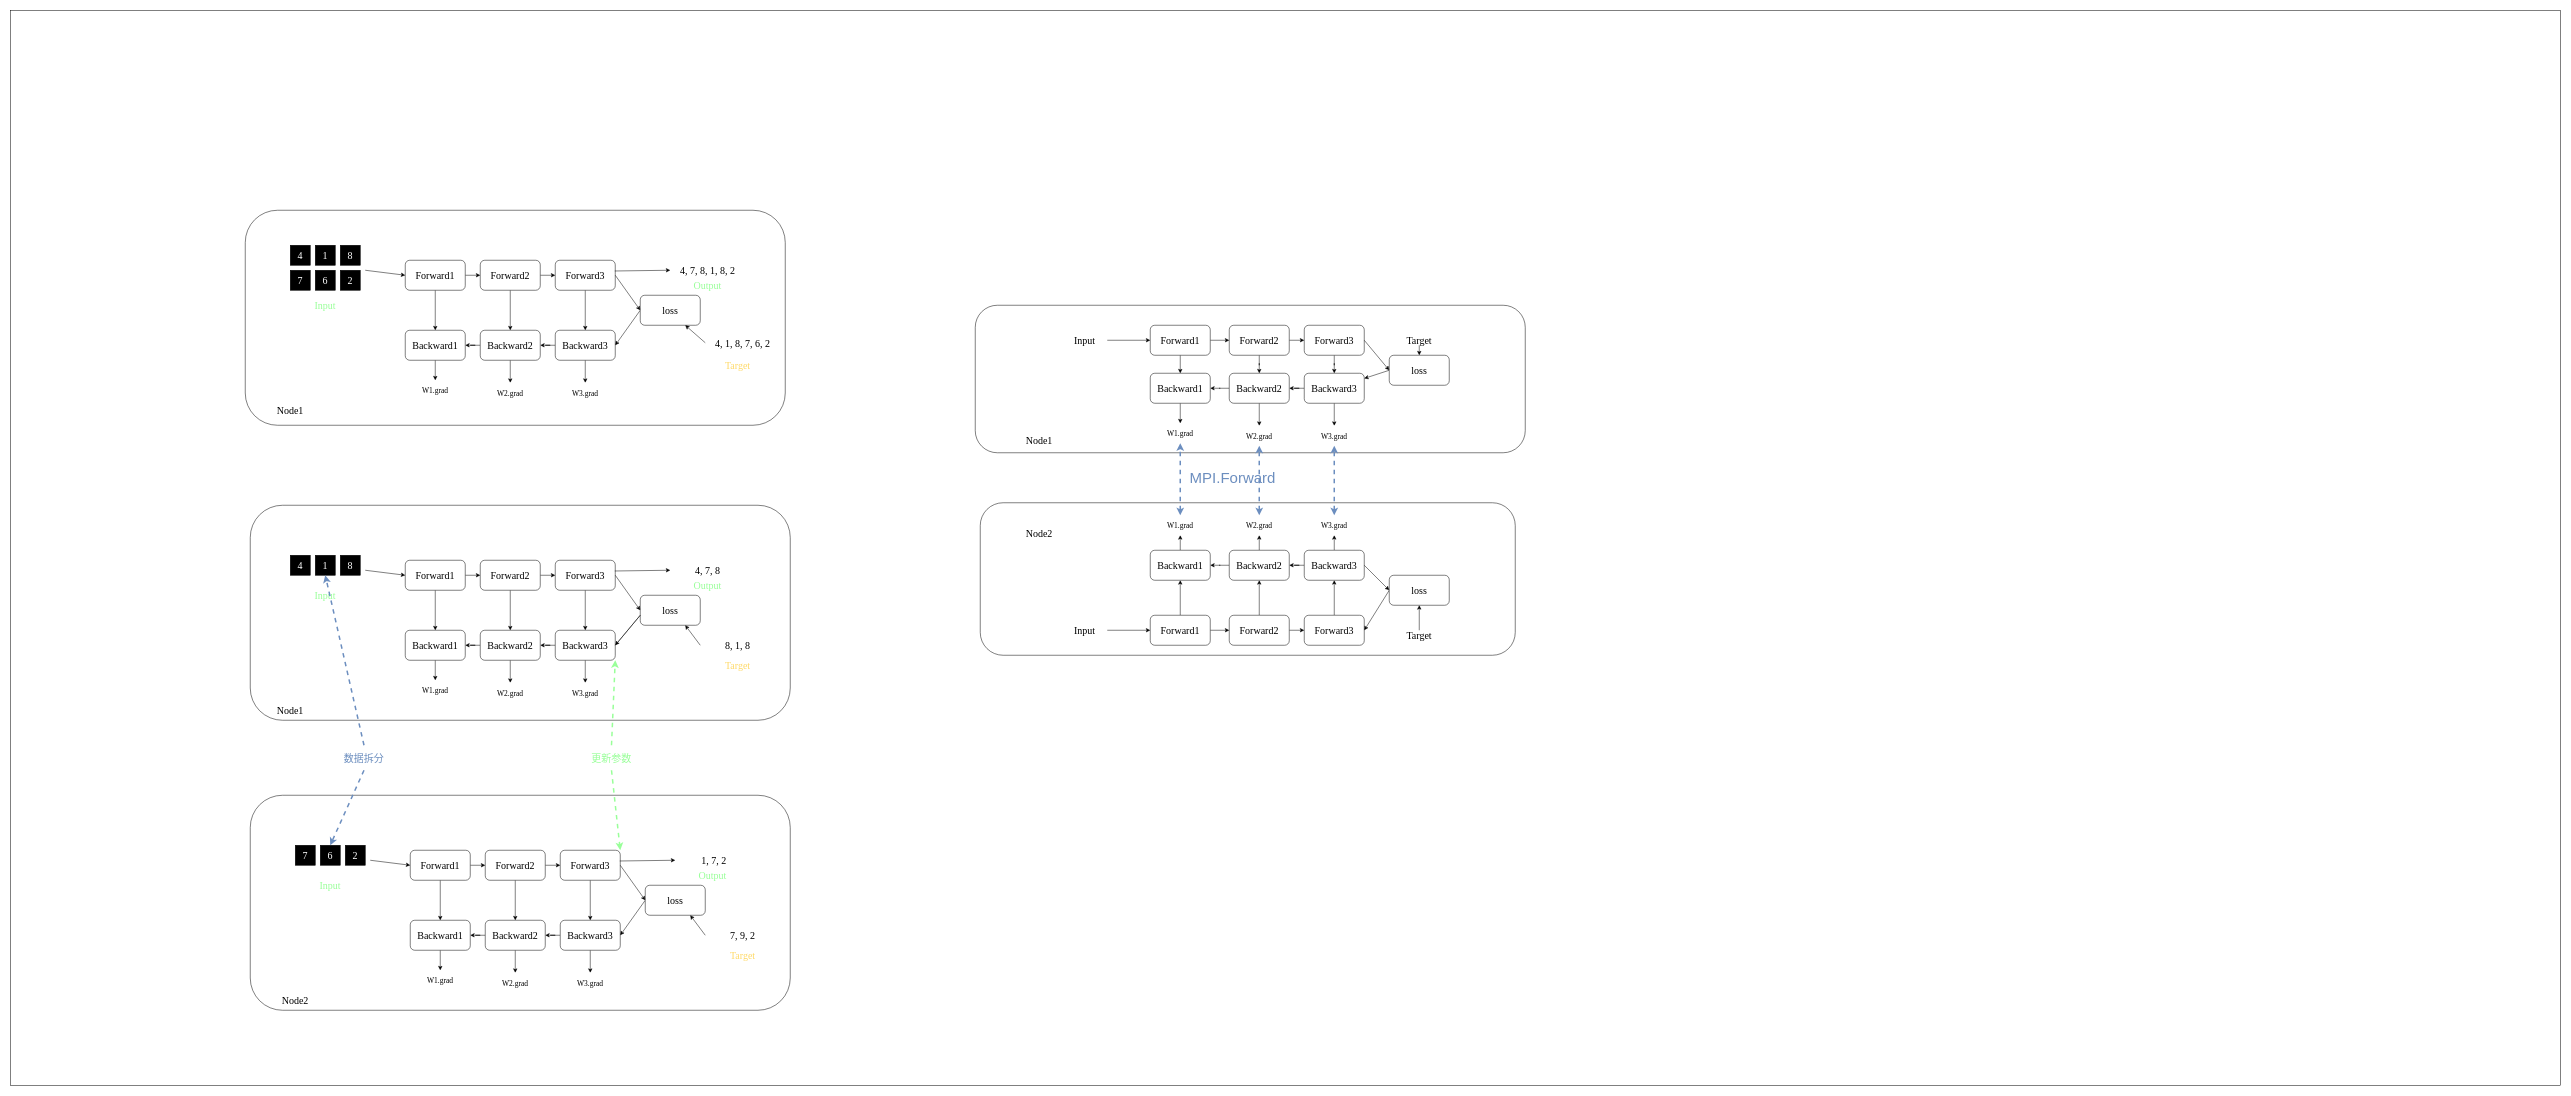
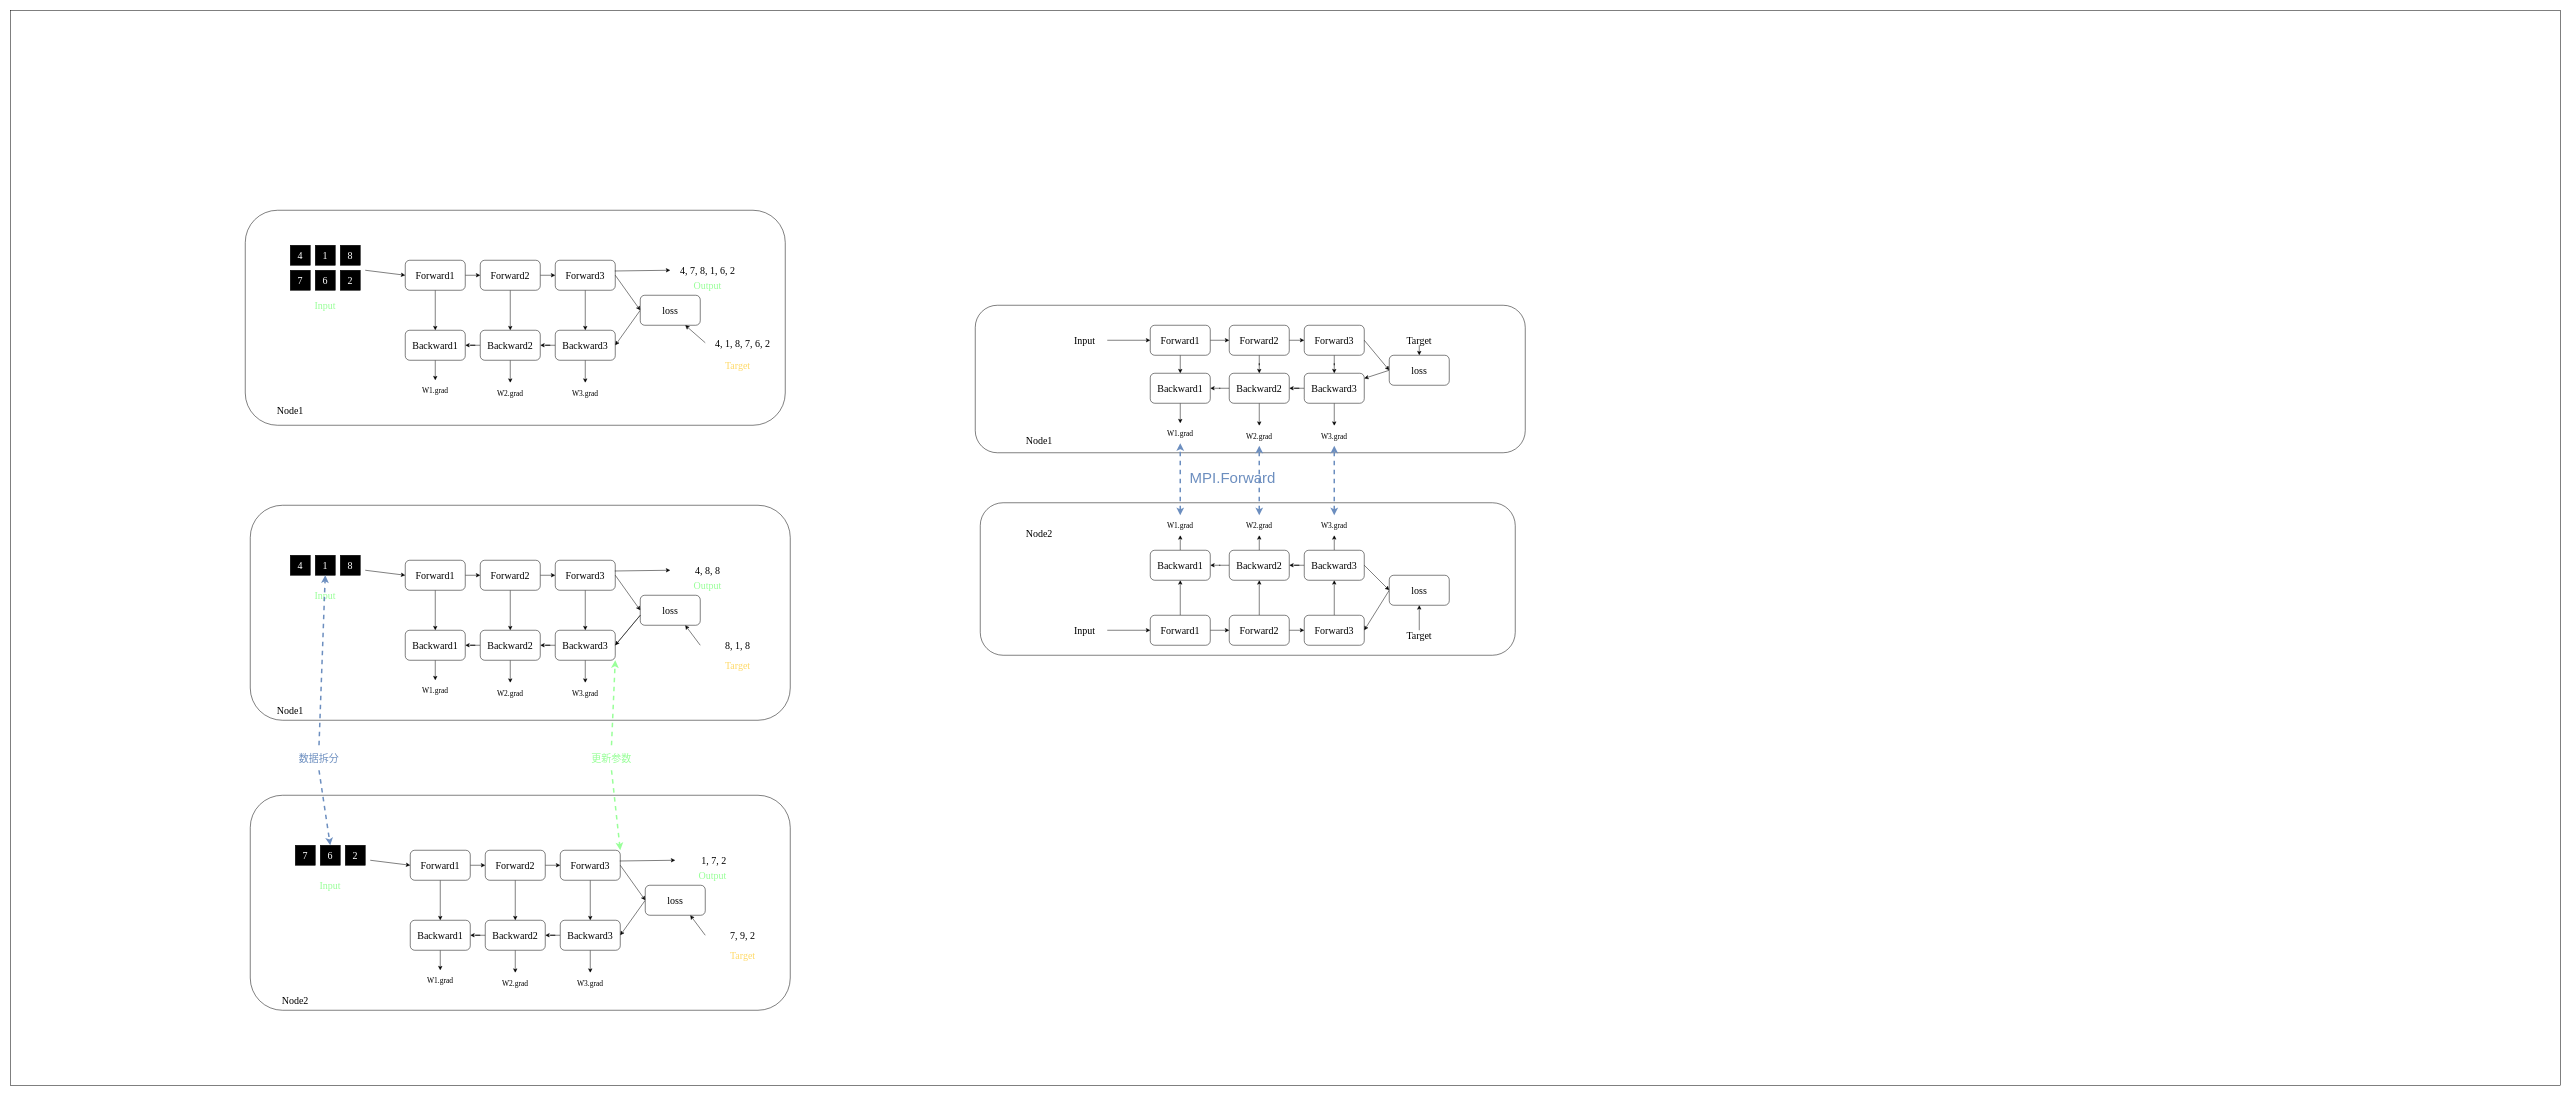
(708, 270) -> (708, 270)
(708, 570) -> (708, 570)
(364, 758) -> (319, 758)
